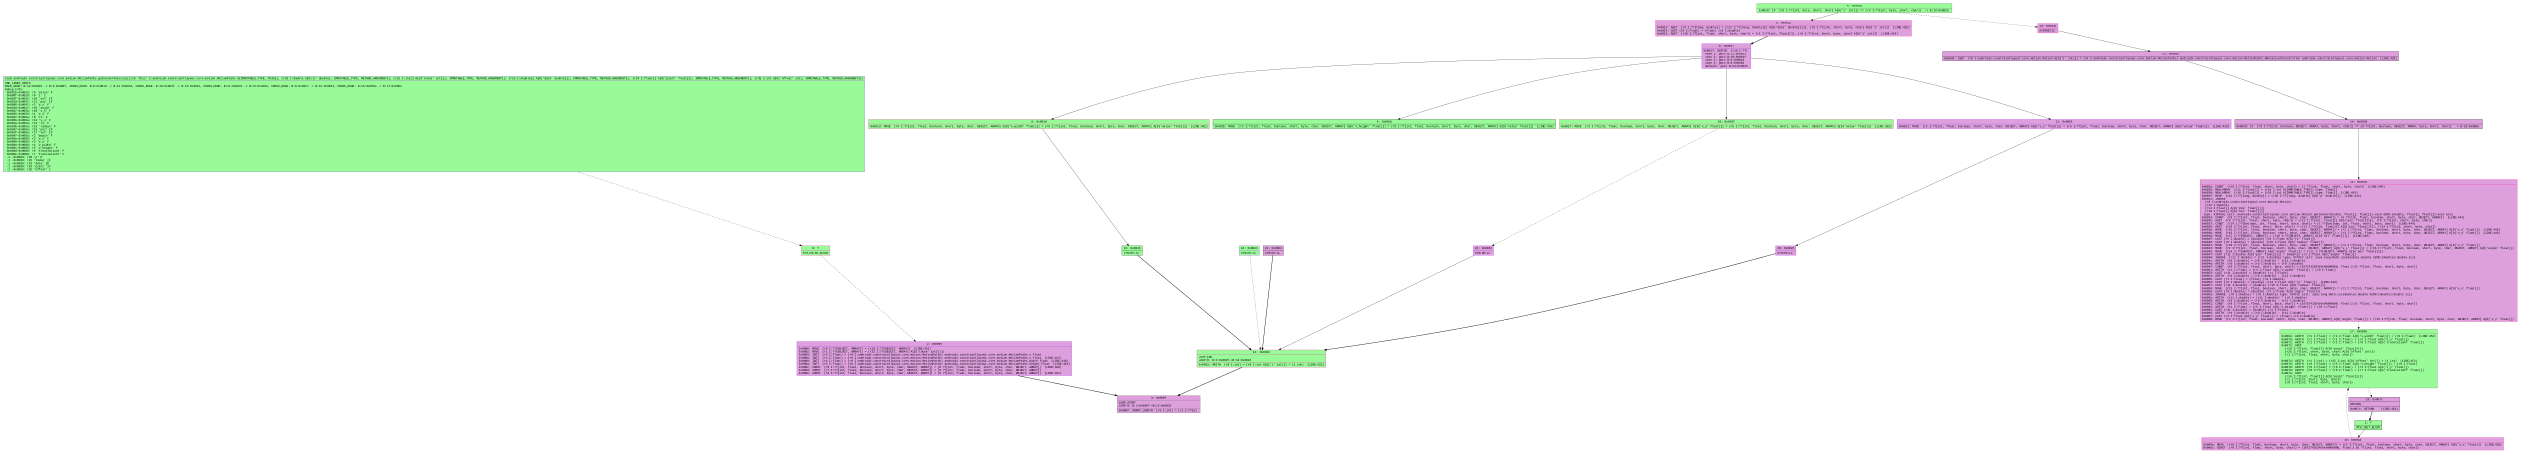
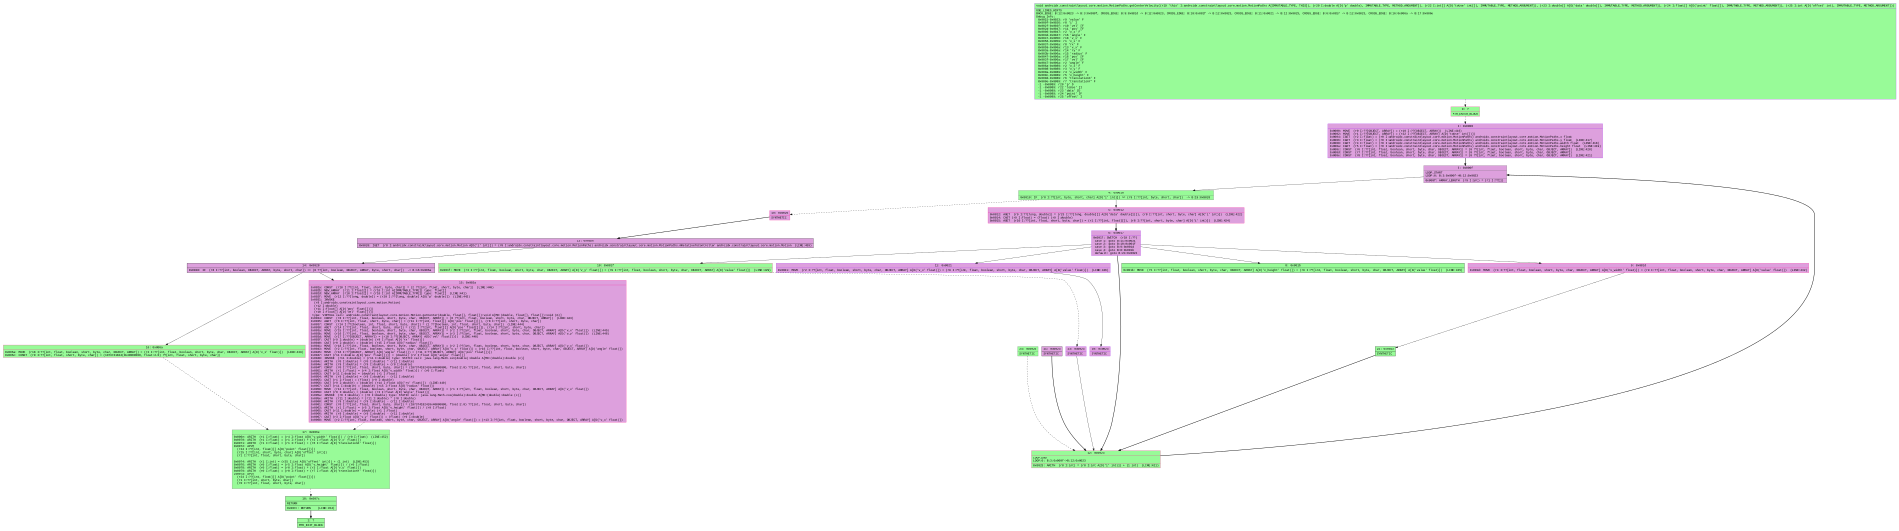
(2103, 41) -> (695, 228)
(1039, 124) -> (1638, 268)
none -> (1309, 184)
(1249, 251) -> (1028, 351)
(1553, 309) -> (1120, 353)
(2374, 404) -> (311, 503)
(2368, 427) -> (311, 525)
(2362, 433) -> (235, 308)
(2353, 444) -> (154, 351)
